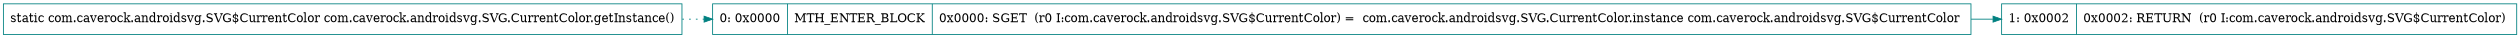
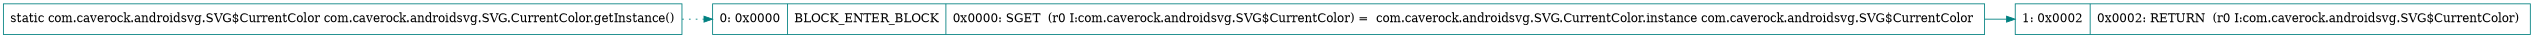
(860, 19) -> (867, 19)
